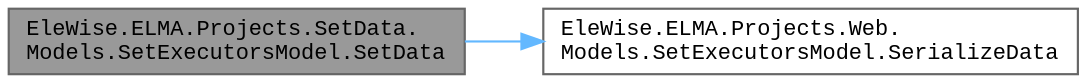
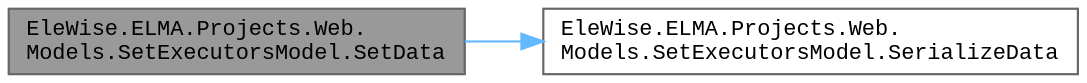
(237, 41) -> (237, 41)
